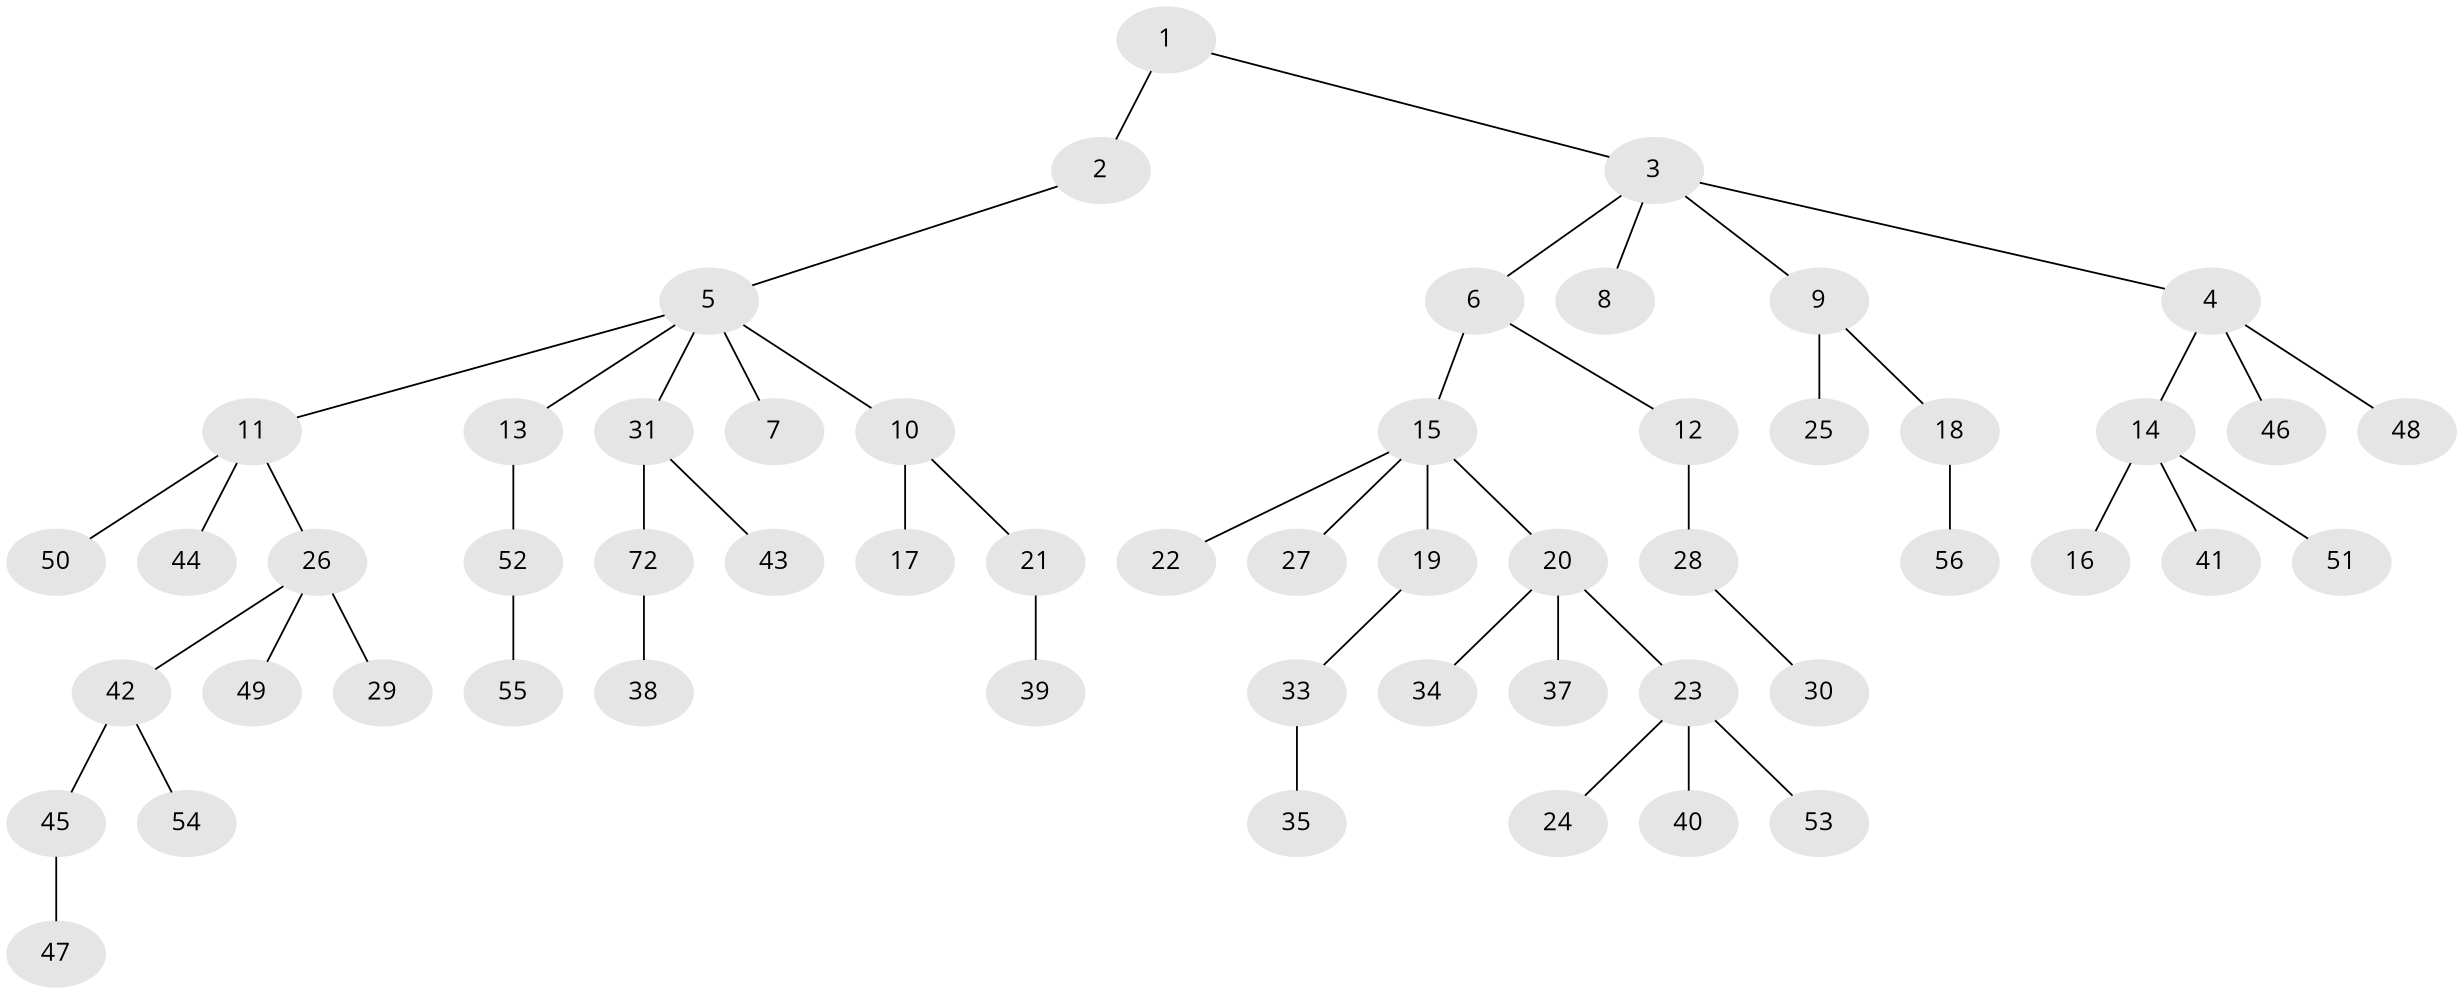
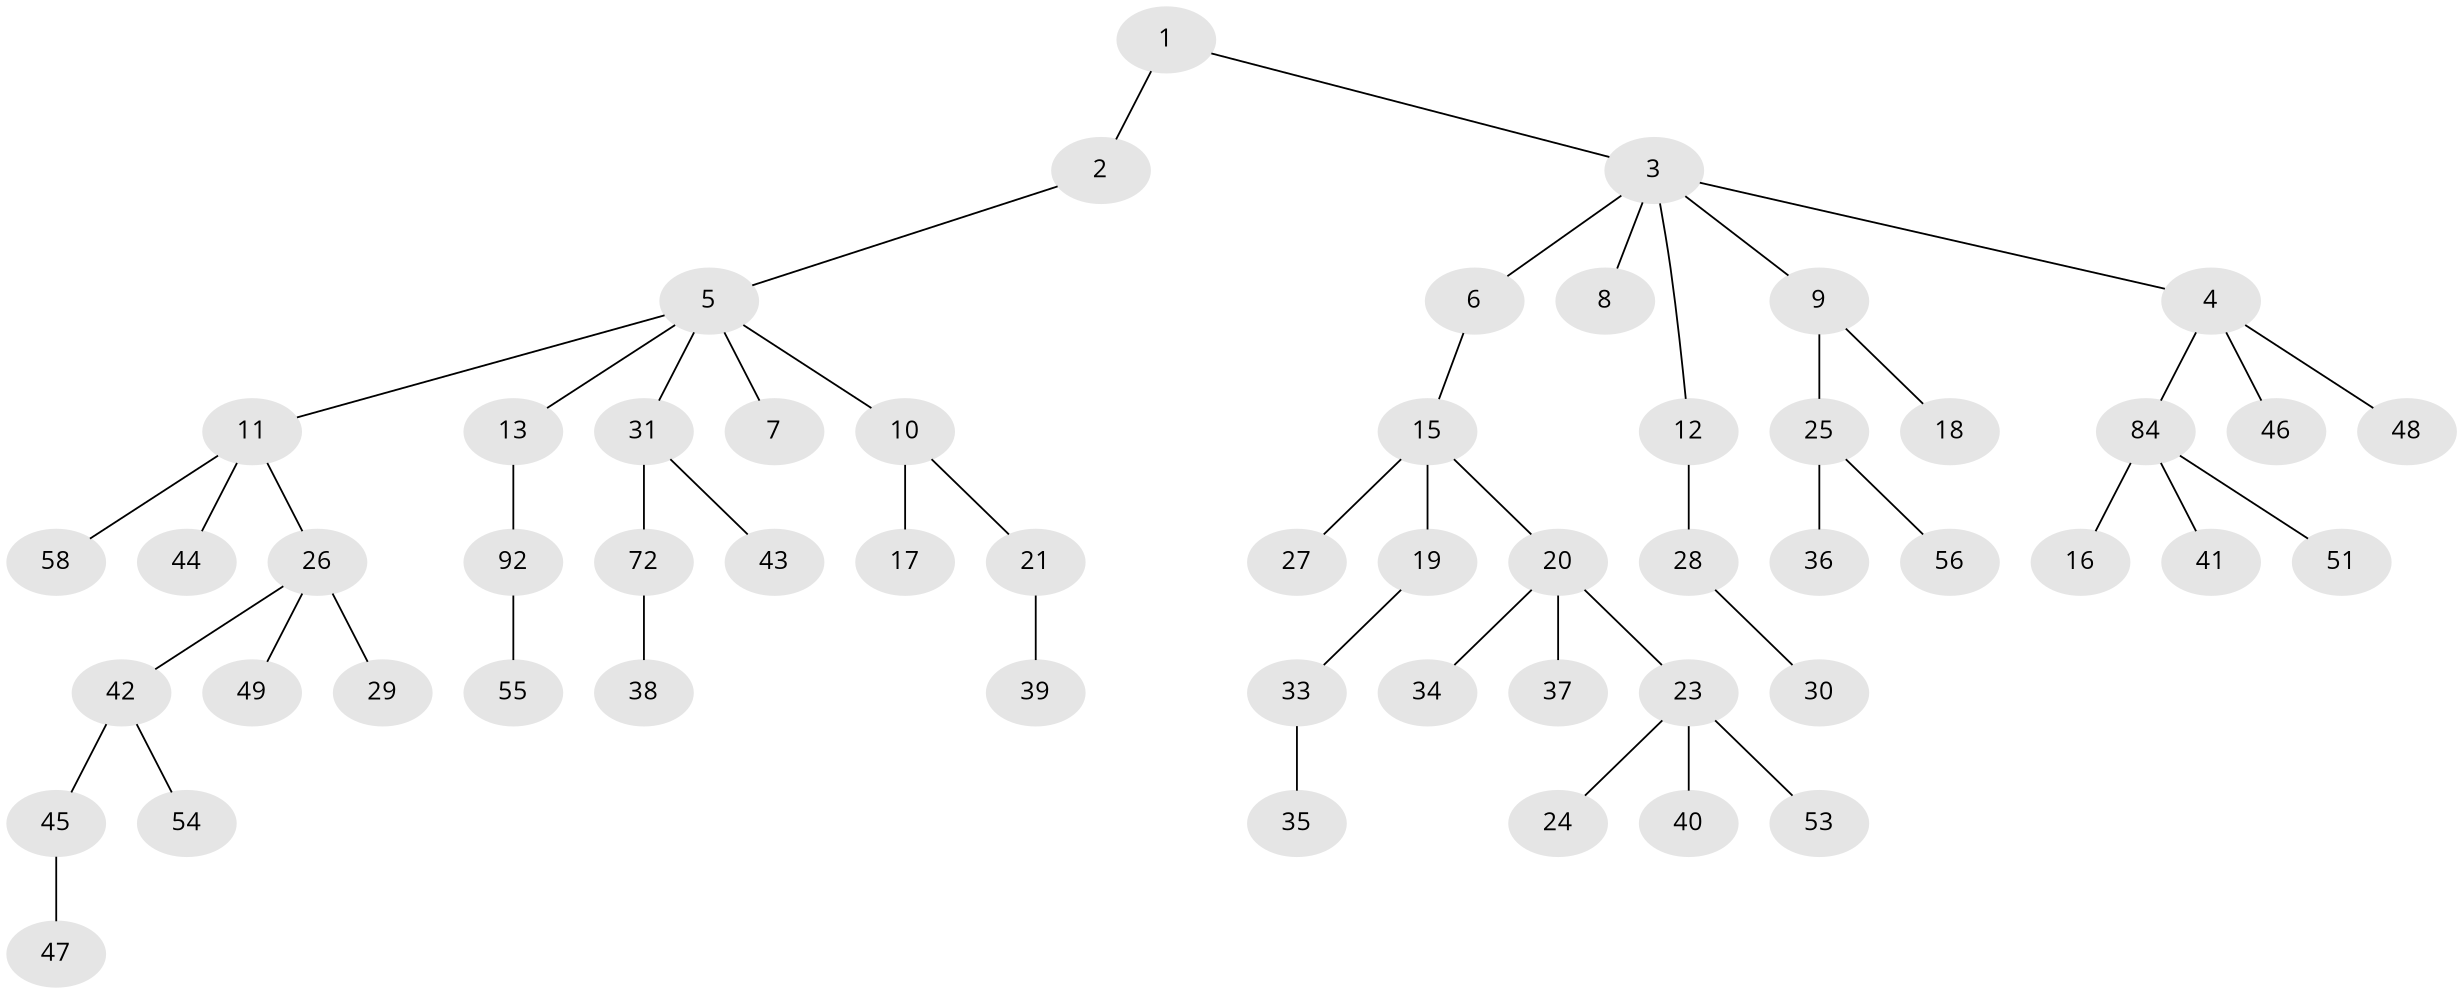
(1582, 366) -> (1675, 301)
(2146, 432) -> (2146, 432)
(1950, 497) -> (1884, 497)
(56, 562) -> (56, 562)
(513, 562) -> (513, 562)
(1166, 562) -> none
none -> (1819, 562)
